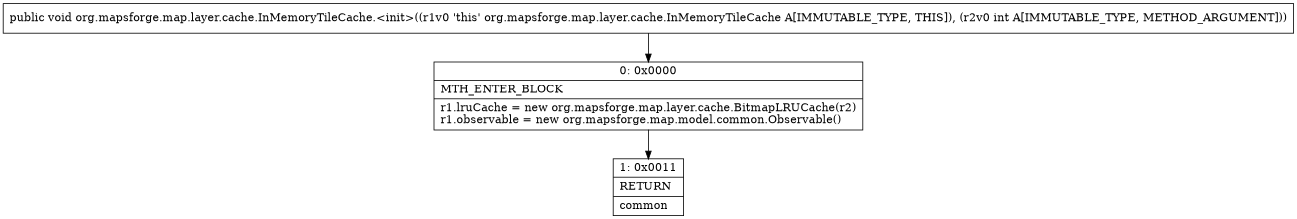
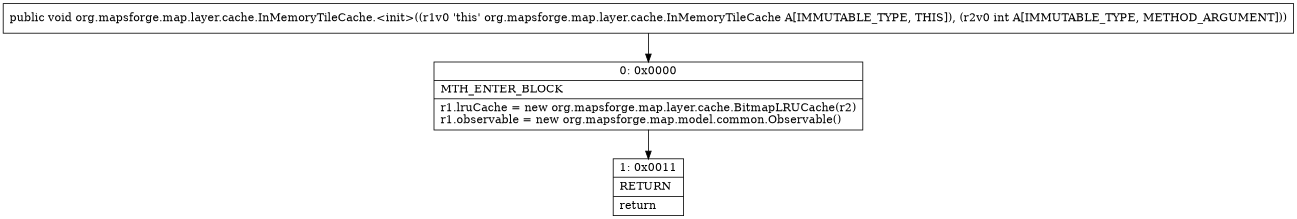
(644, 206) -> (638, 206)
